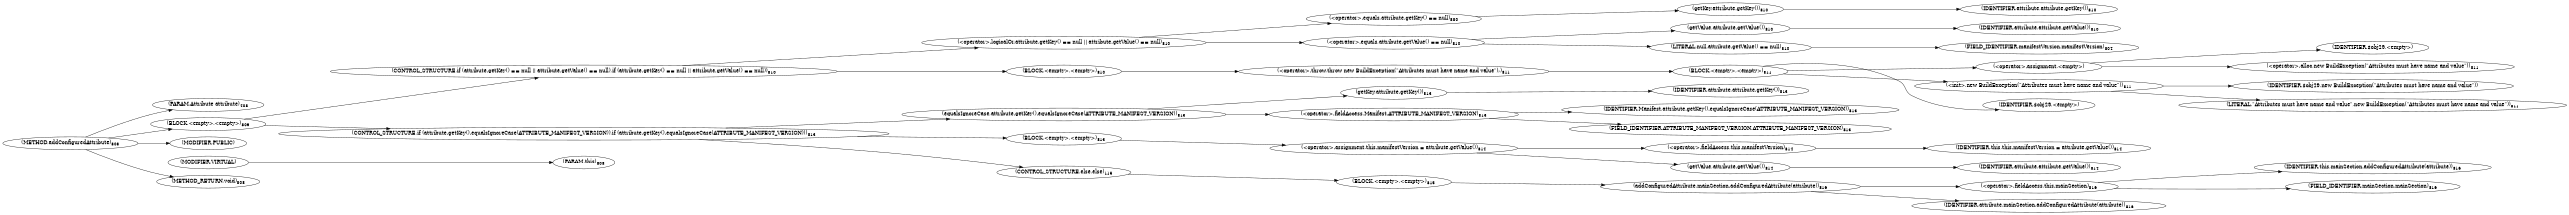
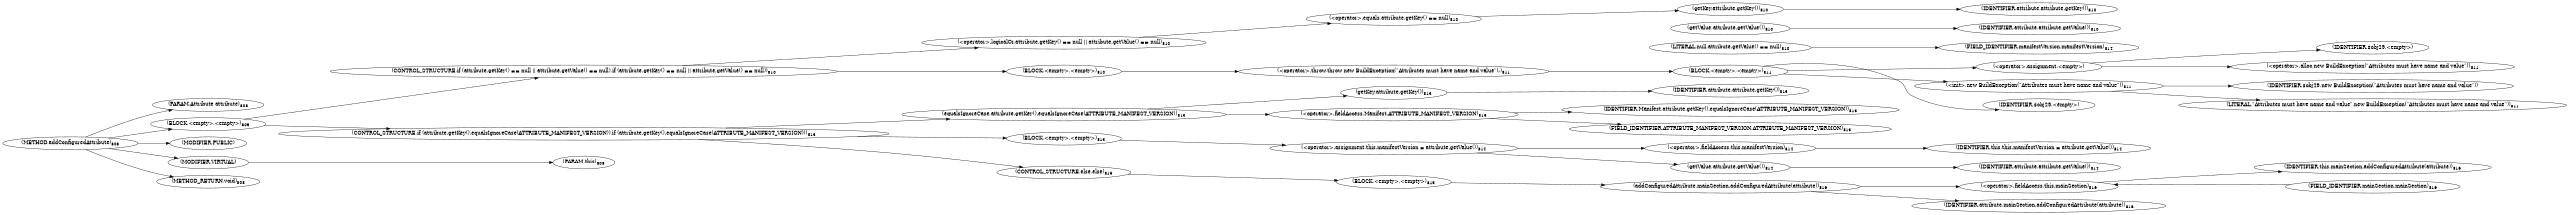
(1454, 18) -> (1454, 18)
(1394, 43) -> none
(2109, 47) -> (2109, 47)
(244, 104) -> (244, 104)
none -> (141, 153)
(1109, 172) -> (1109, 172)
(2200, 189) -> (2204, 184)
